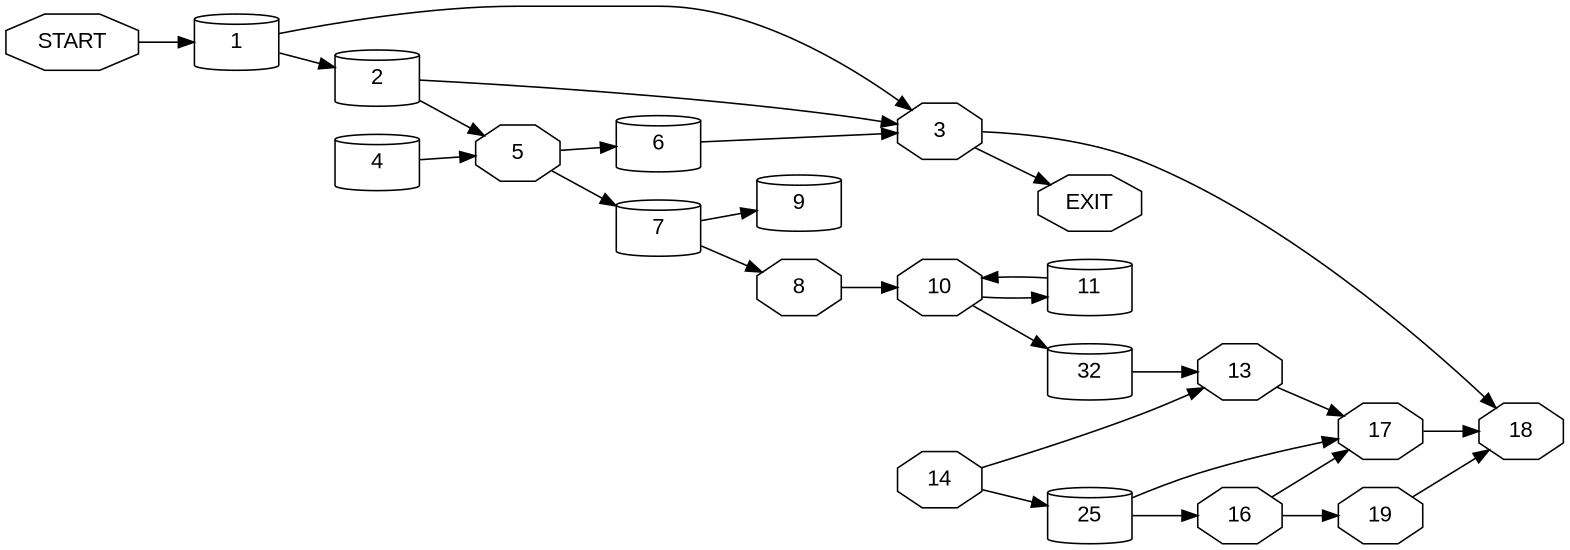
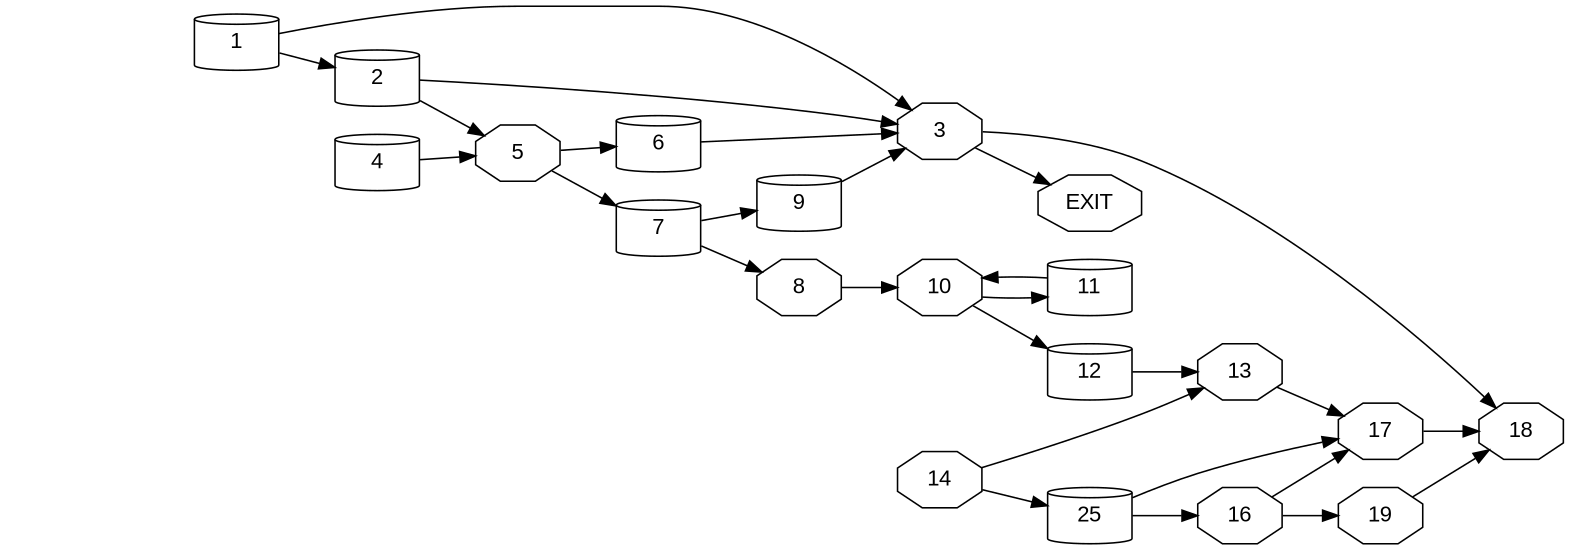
(72, 42) -> none
none -> (867, 169)
(1090, 372) -> (1090, 372)
